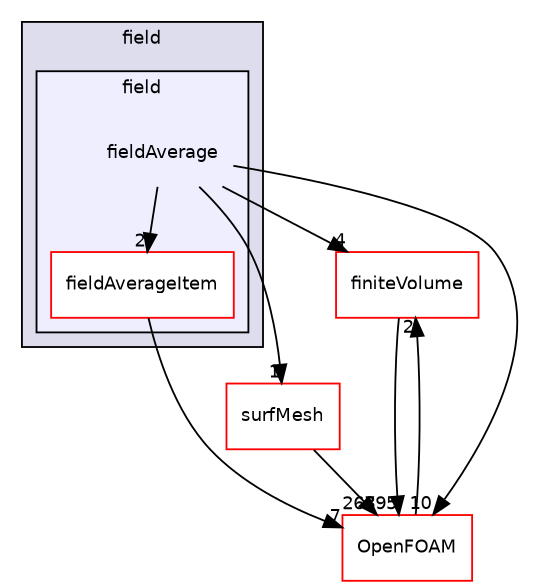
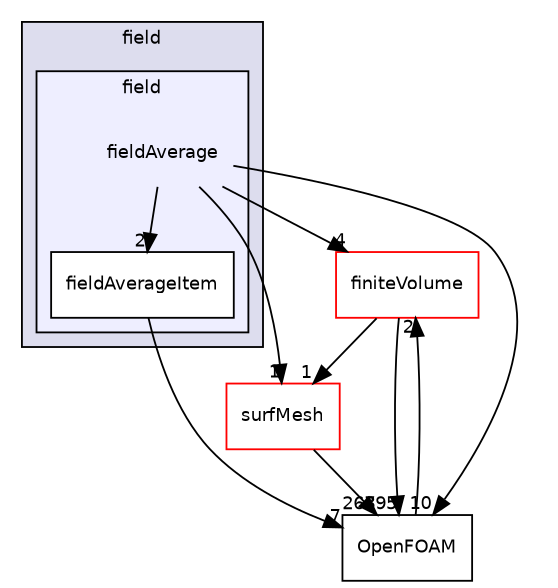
(142, 285) -> (142, 285)
none -> (351, 344)
(407, 548) -> (407, 548)
